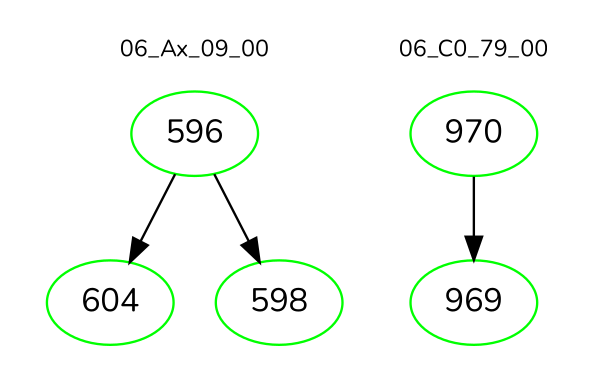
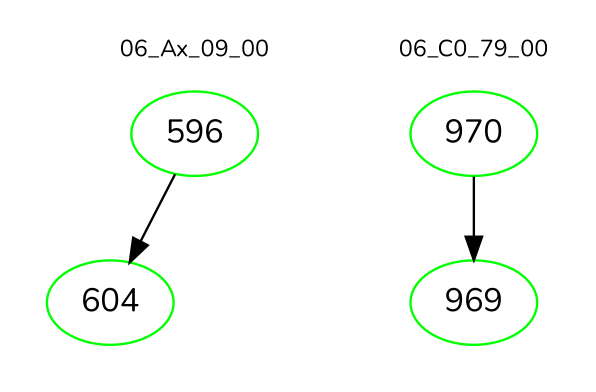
(279, 303) -> none
